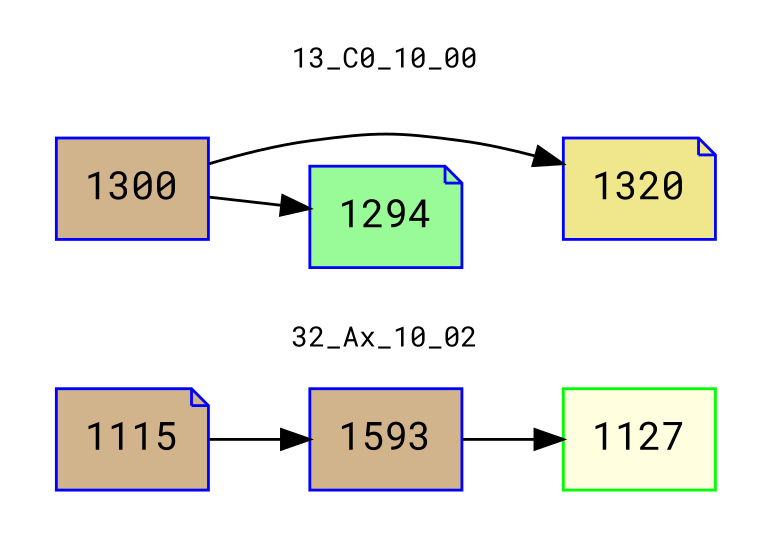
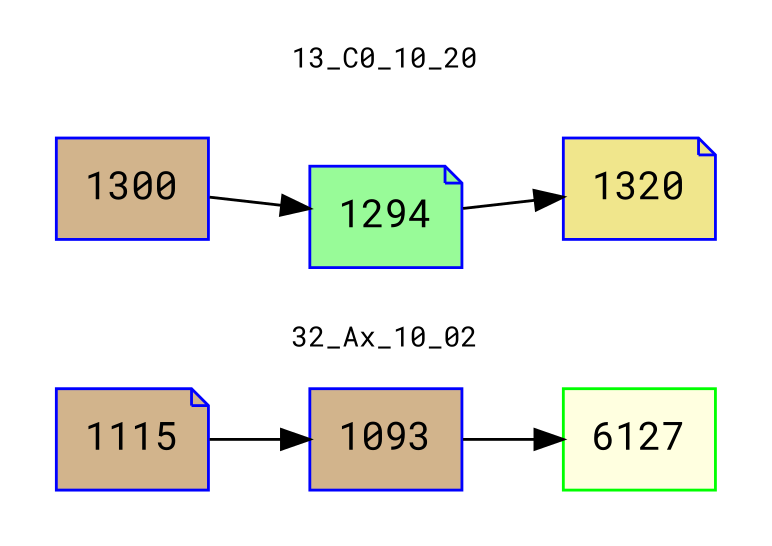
(386, 61) -> (386, 61)
(371, 134) -> (499, 204)
(386, 439) -> (386, 439)
(639, 439) -> (639, 439)
